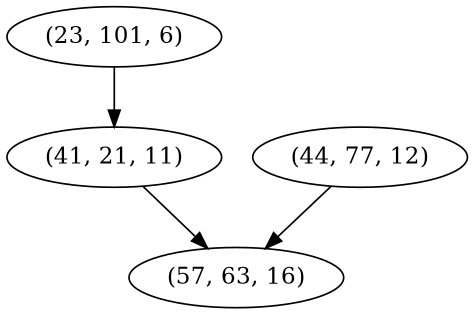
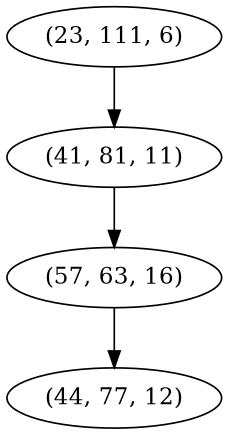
(114, 37) -> (114, 37)
(114, 157) -> (114, 157)
(304, 212) -> (114, 330)
